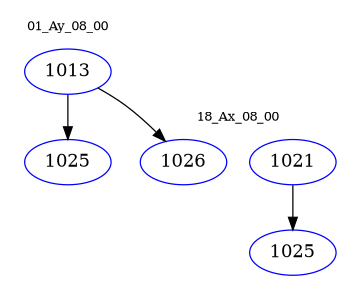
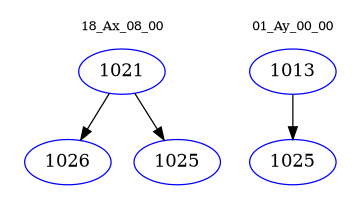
(68, 27) -> (293, 27)
(139, 116) -> (98, 111)
